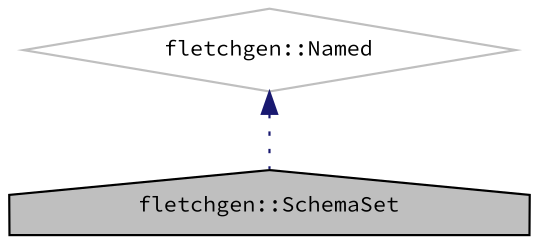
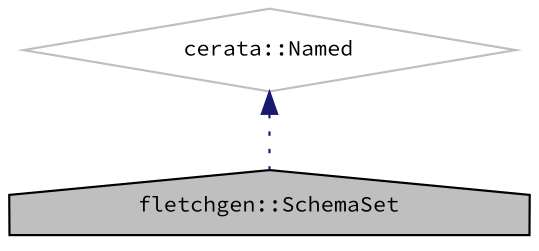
(269, 50) -> (269, 50)
